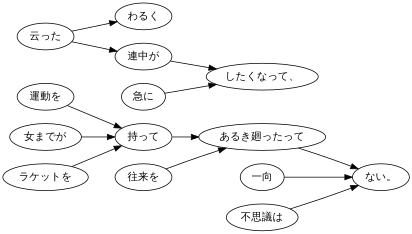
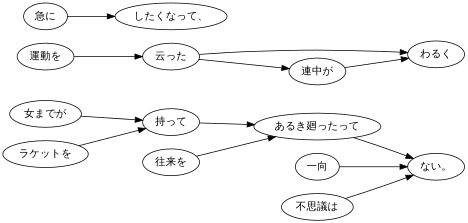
(190, 64) -> (373, 63)
(91, 115) -> (104, 57)
